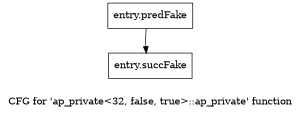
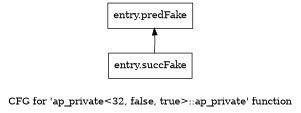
(146, 37) -> (155, 44)
